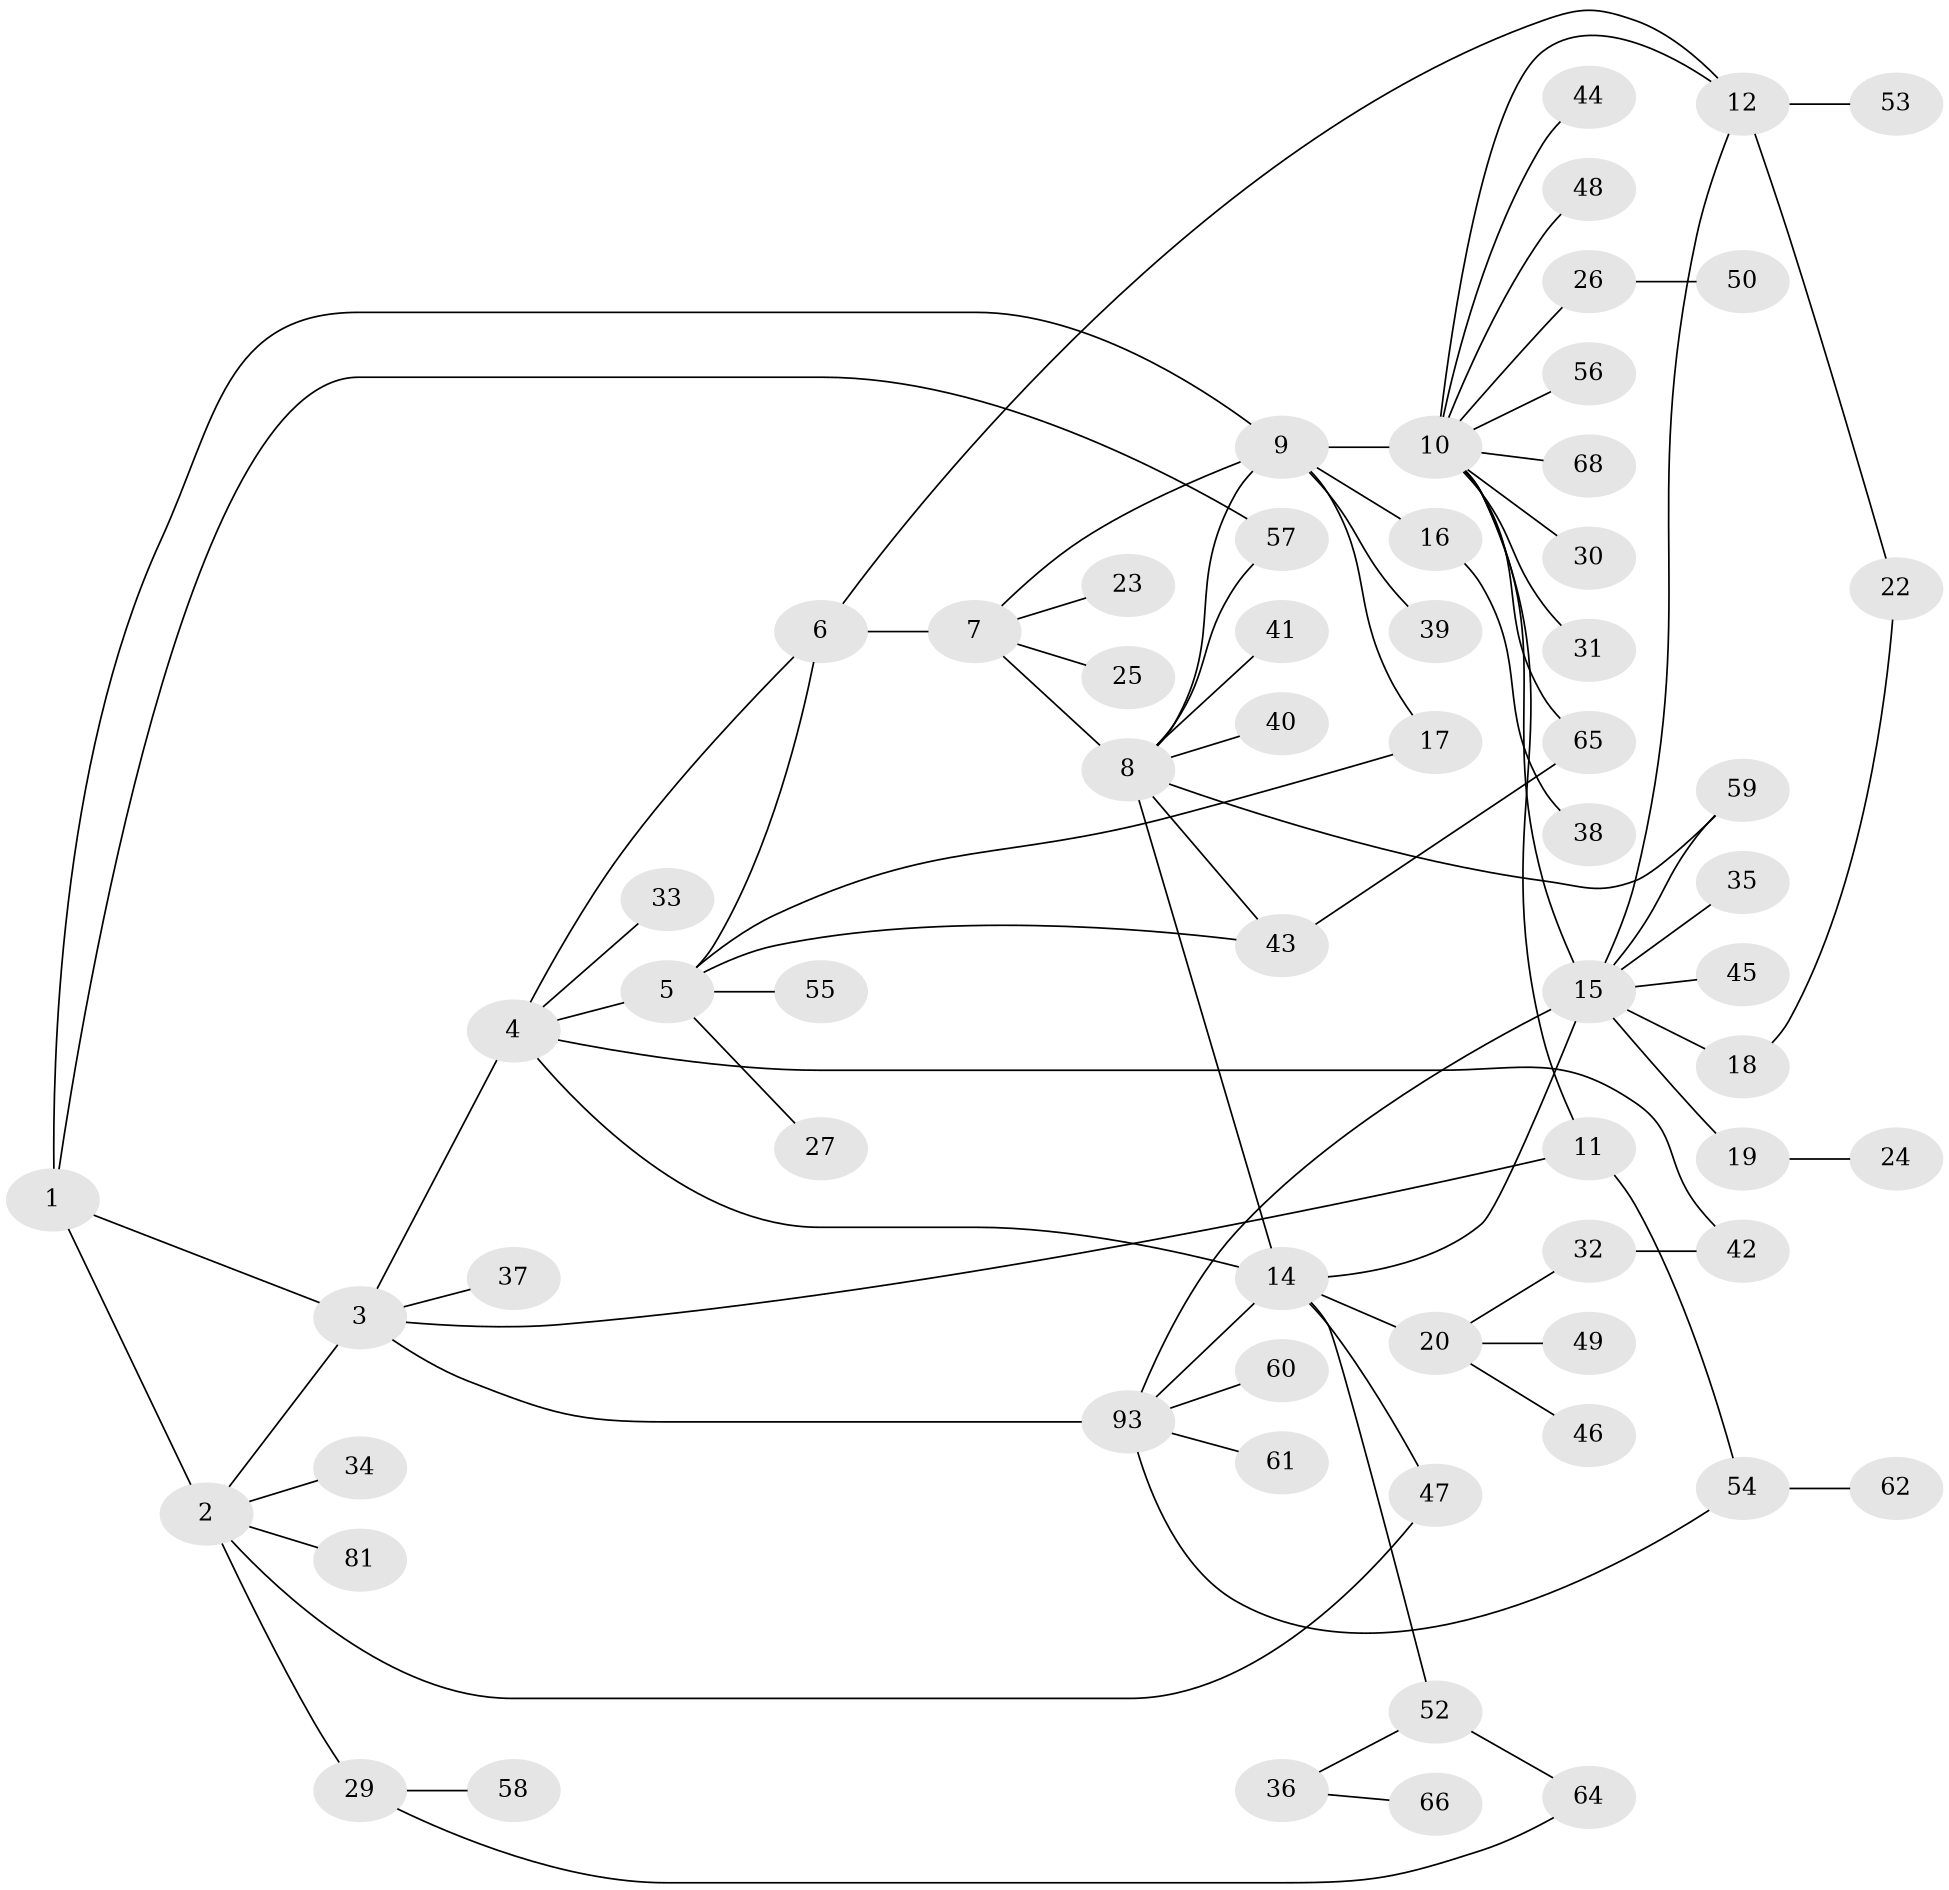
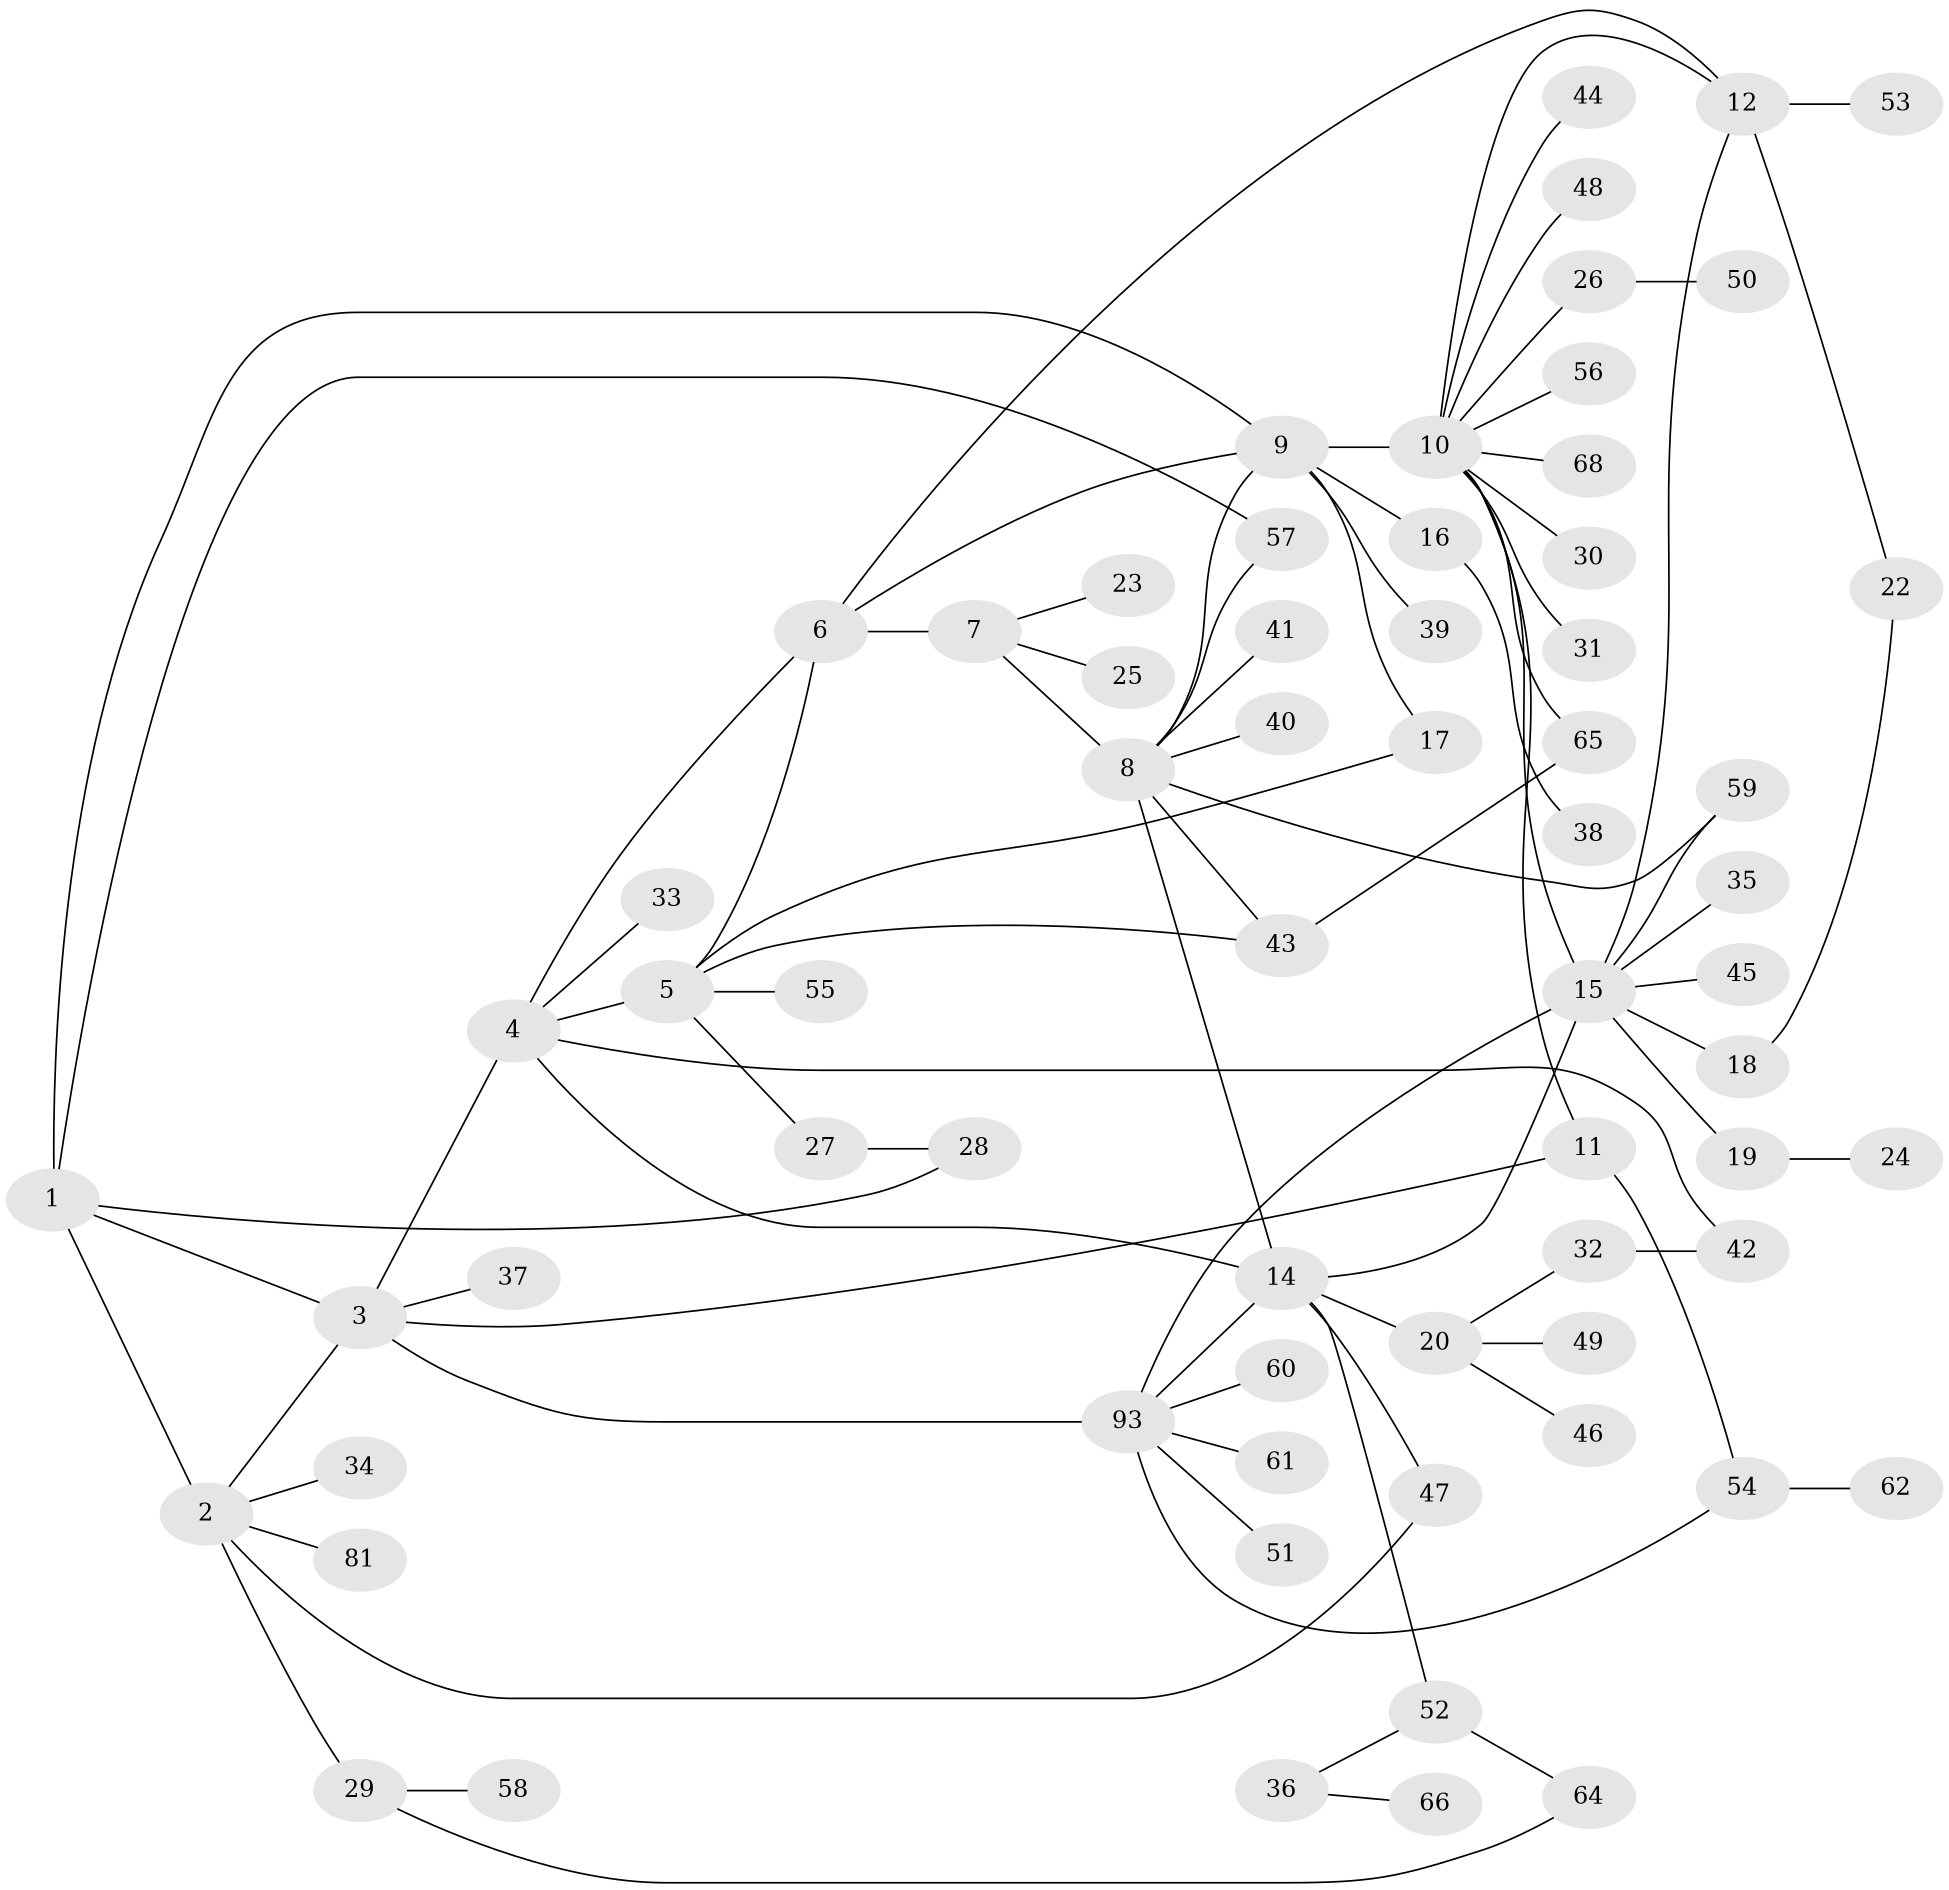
(1113, 521) -> (1037, 510)
none -> (975, 1149)
none -> (1282, 1555)
